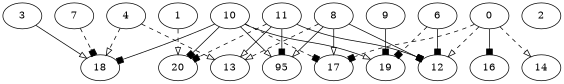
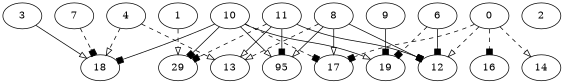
(489, 38) -> (489, 38)
(178, 68) -> (178, 68)
